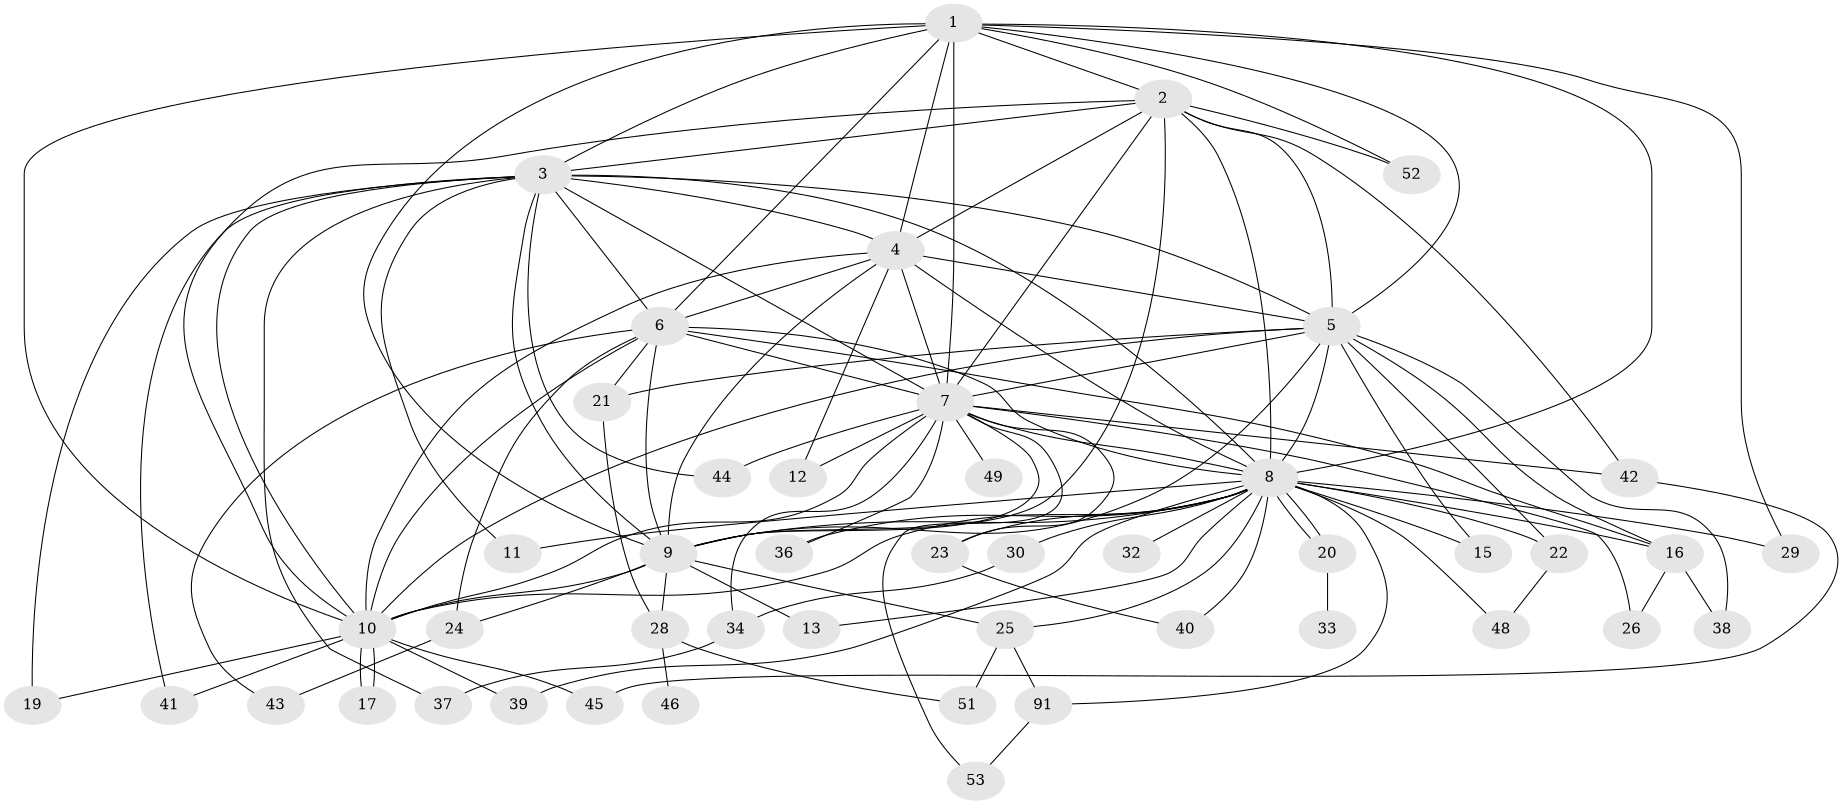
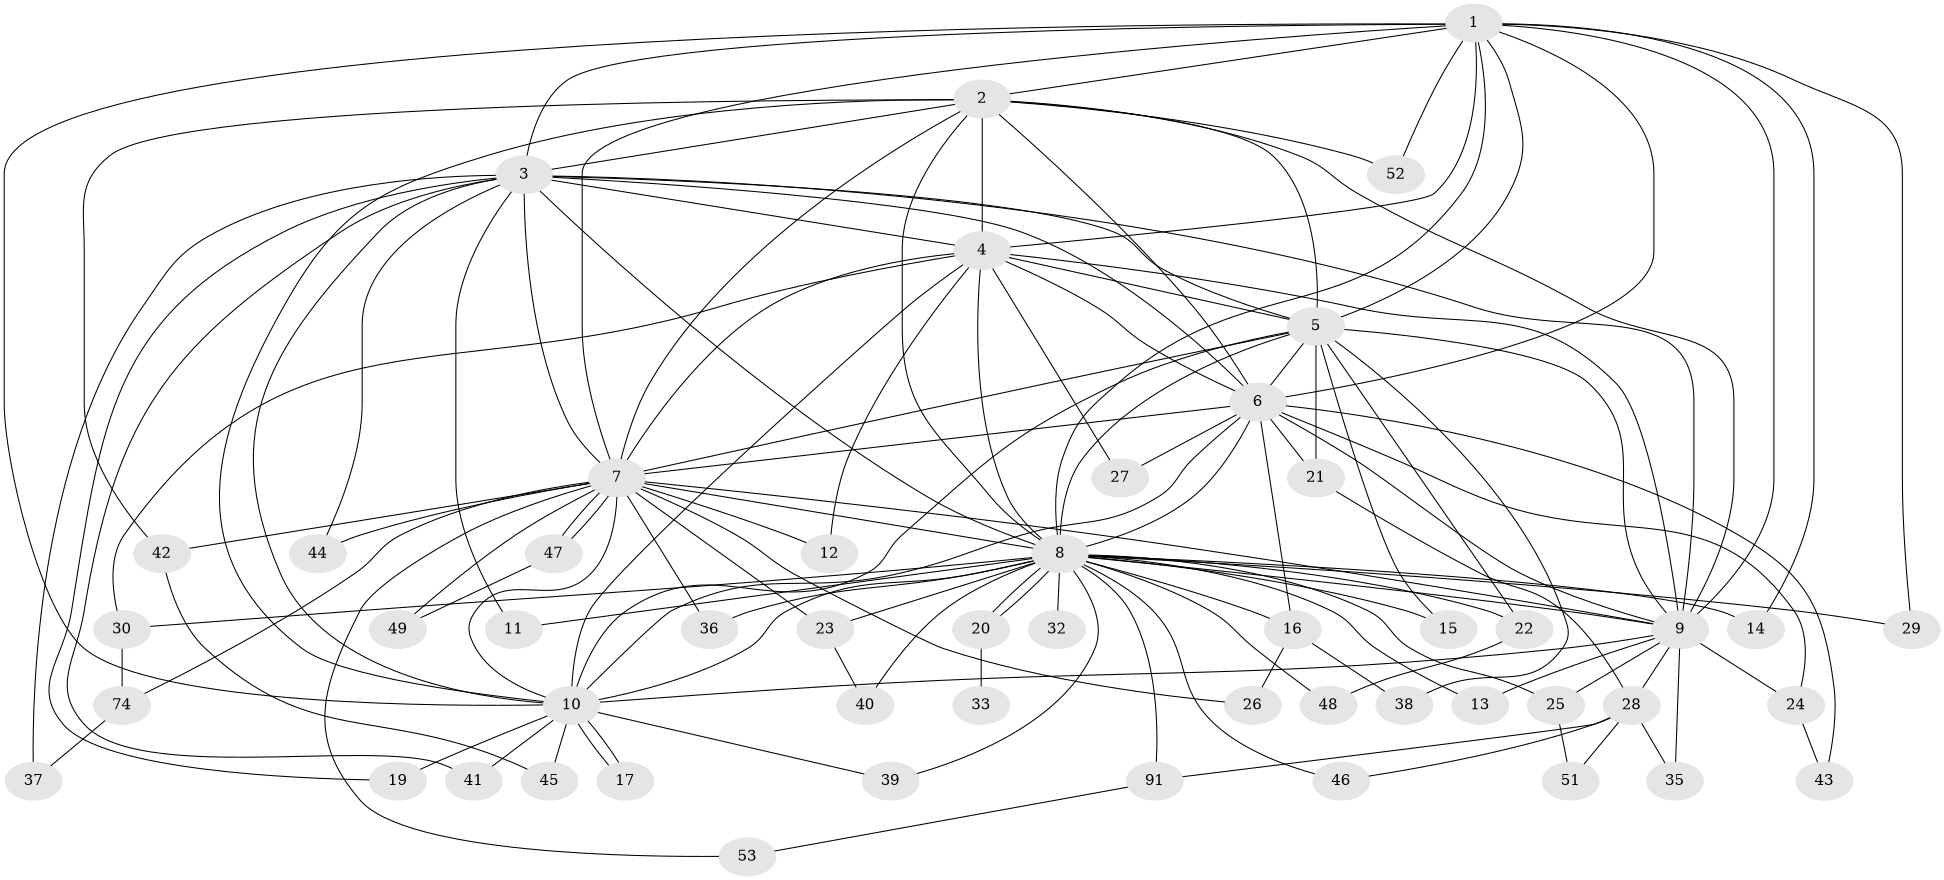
none -> (1107, 215)
none -> (475, 351)
(1497, 449) -> (1287, 364)
none -> (1120, 478)
none -> (554, 554)
(736, 630) -> (122, 705)
none -> (1756, 630)
(1024, 668) -> (1397, 750)
none -> (1187, 682)
none -> (1675, 781)
